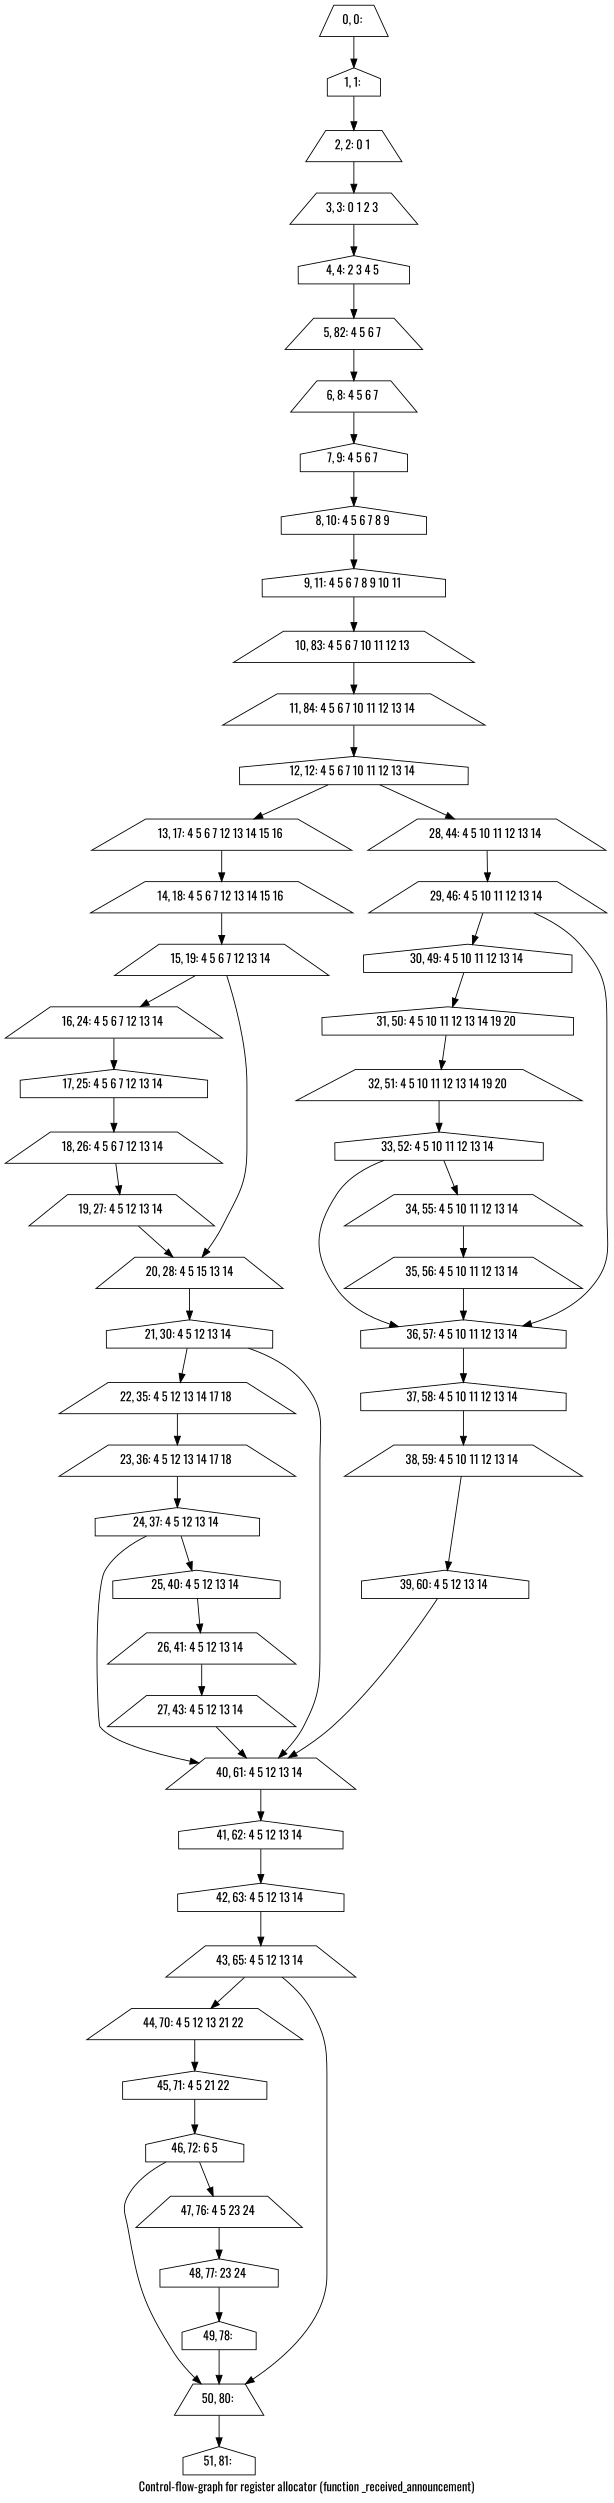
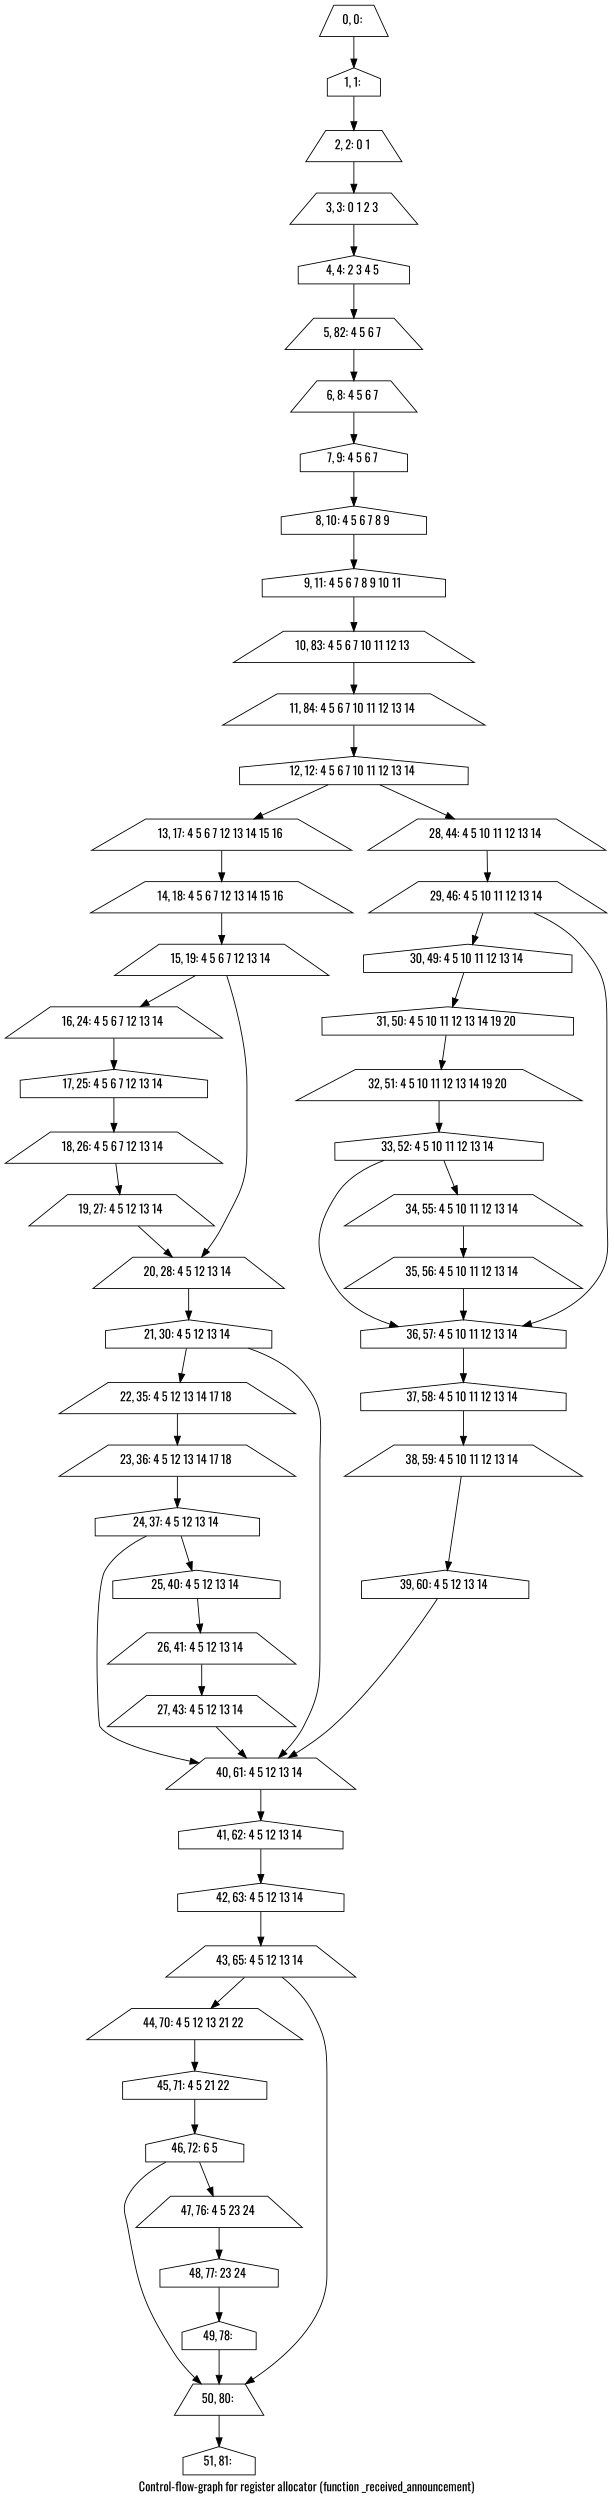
(190, 1273) -> (189, 1273)
